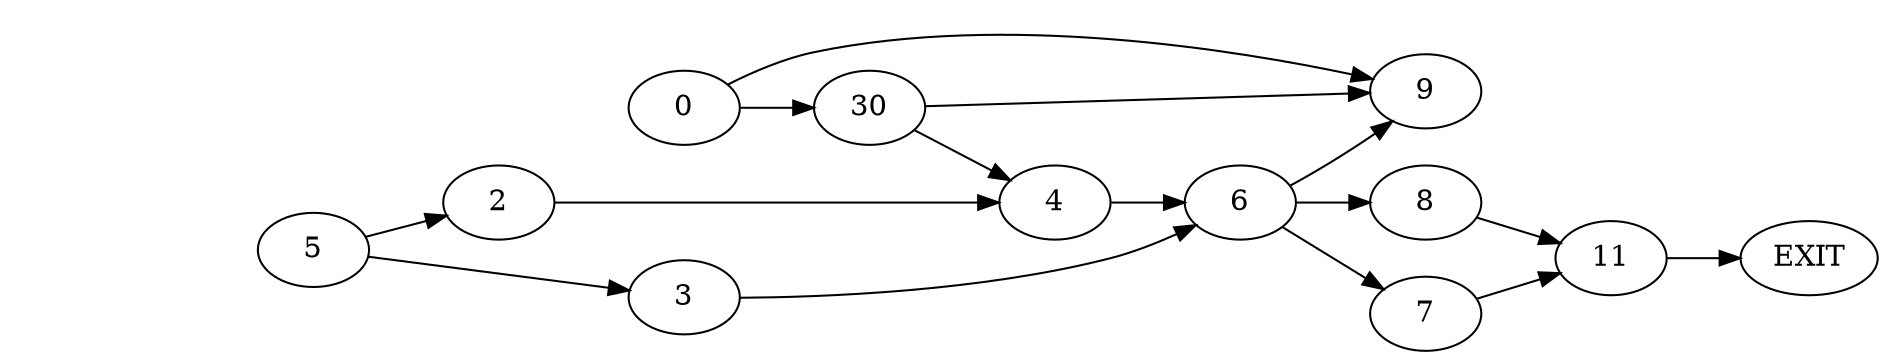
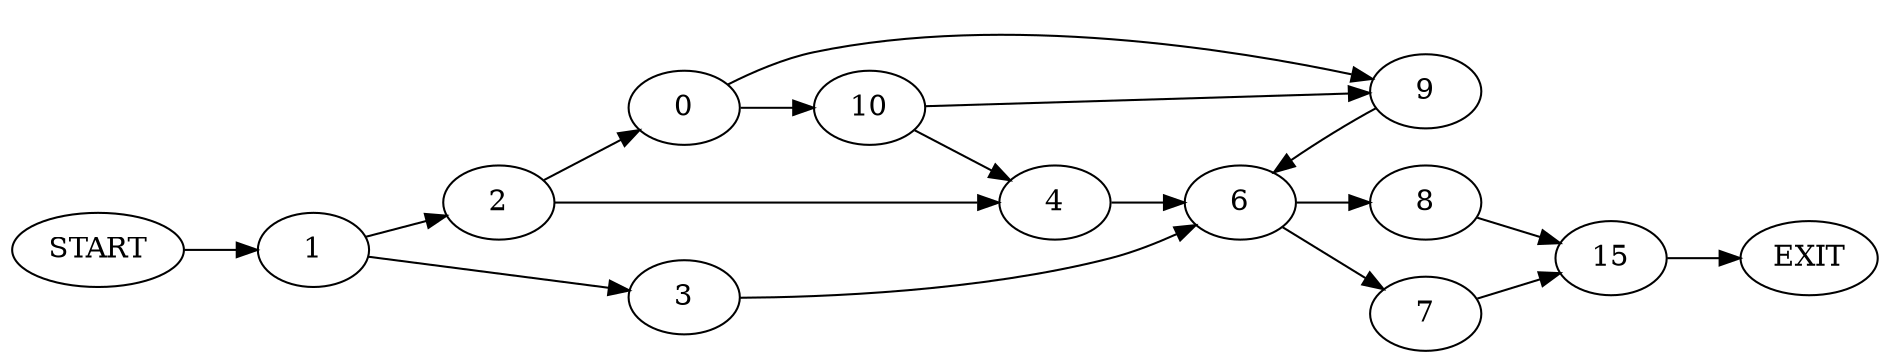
(870, 108) -> (870, 108)
none -> (582, 160)
(1333, 161) -> (1333, 133)
none -> (98, 250)
(313, 250) -> (313, 250)
(1611, 258) -> (1611, 258)
